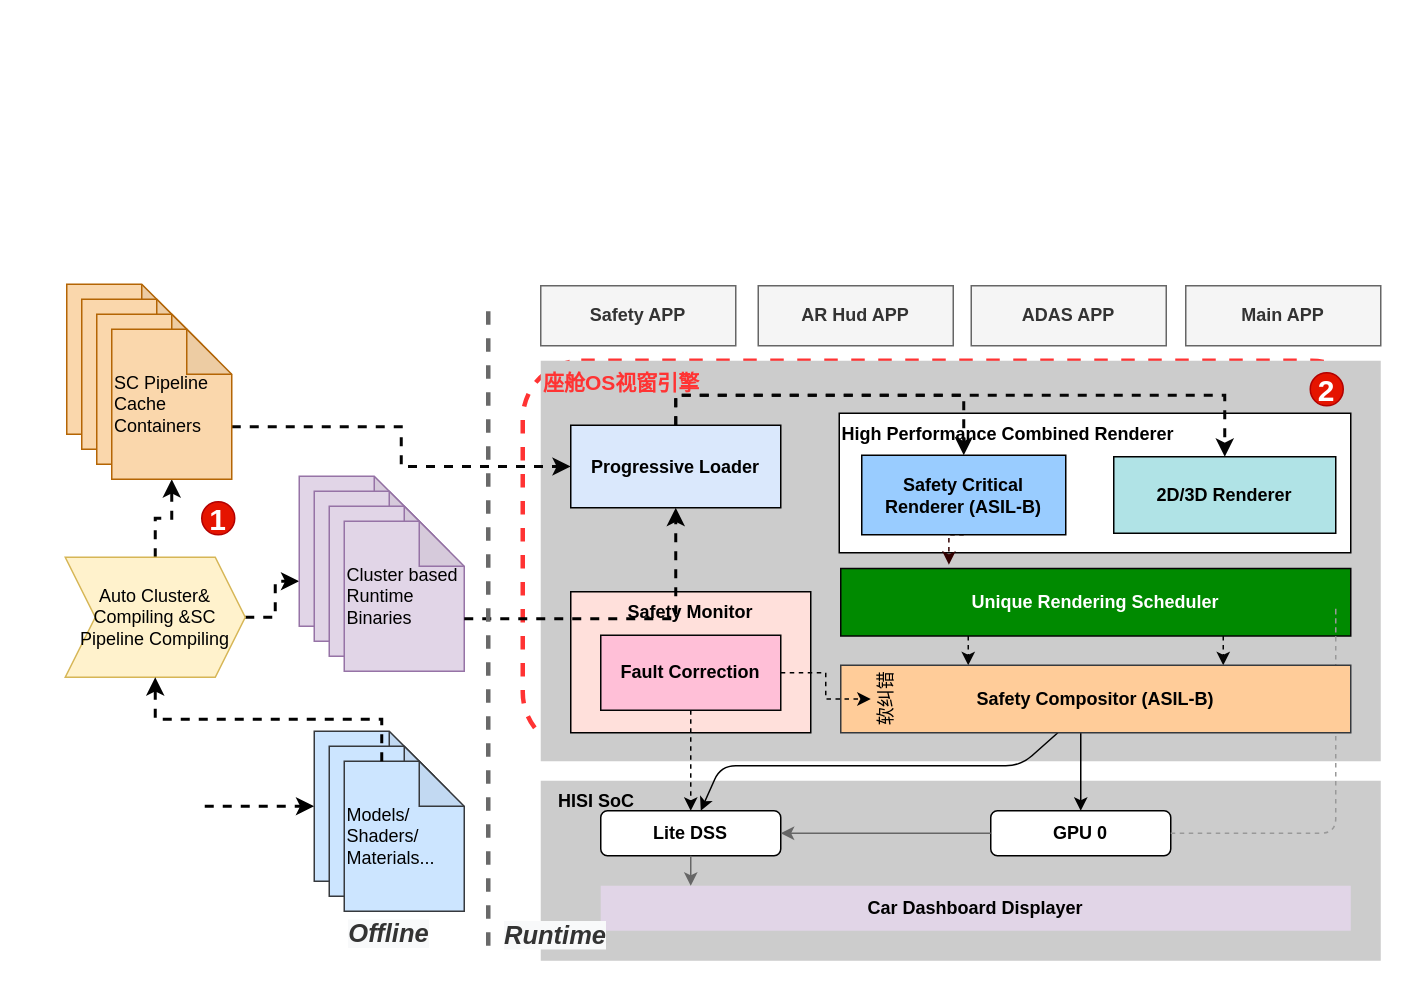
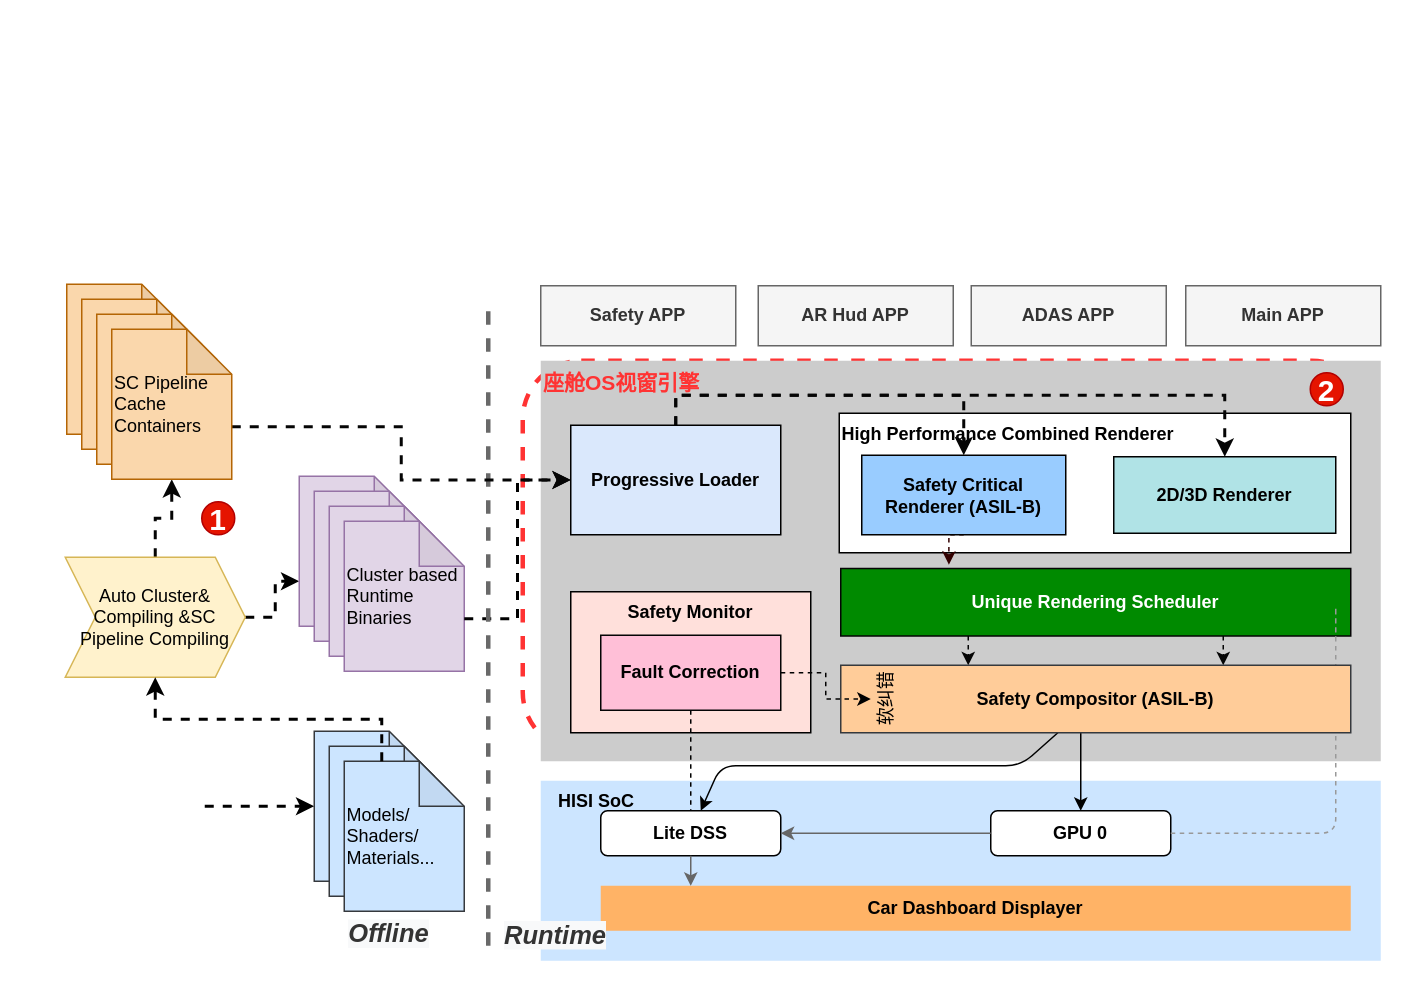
(676, 467) -> (676, 480)
(691, 799) -> (691, 803)
(961, 871) -> (961, 871)
(976, 908) -> (976, 908)
